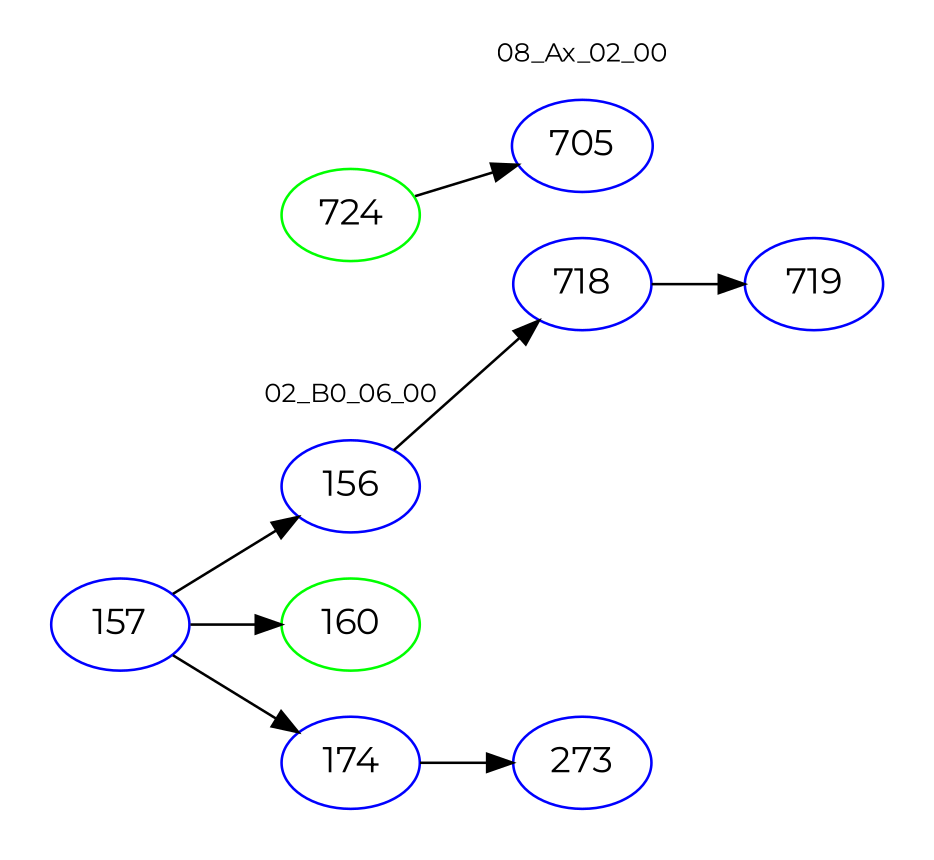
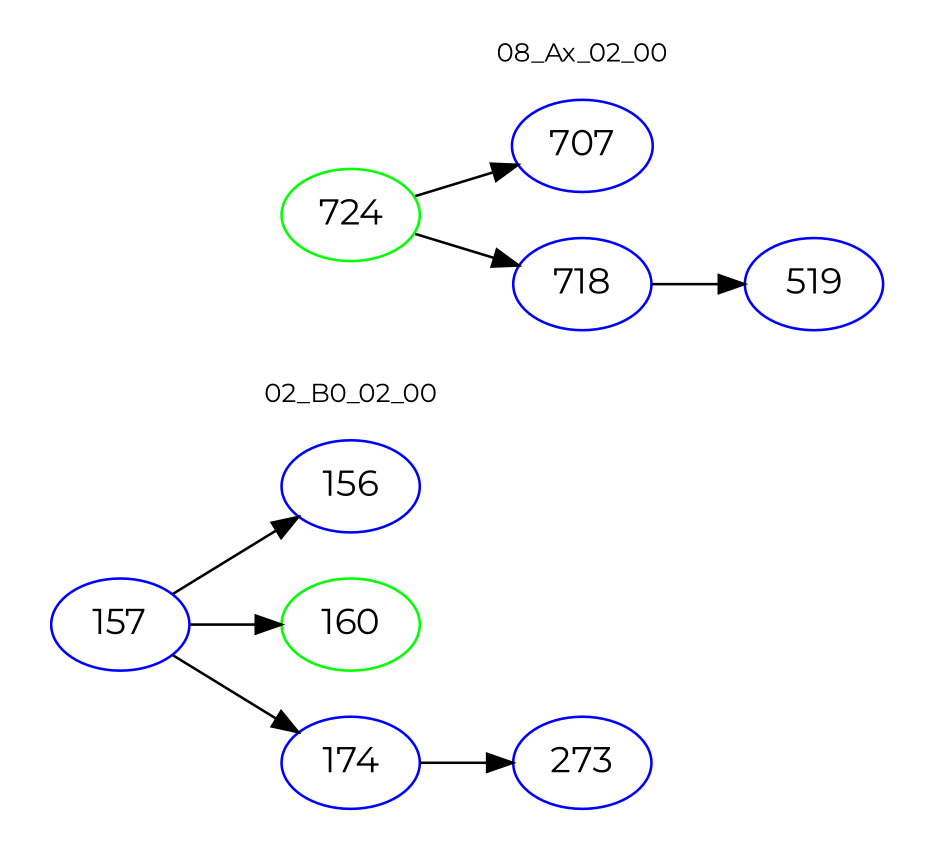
(582, 146) -> (582, 146)
(814, 284) -> (814, 284)
(456, 394) -> (454, 246)
(351, 395) -> (351, 395)
